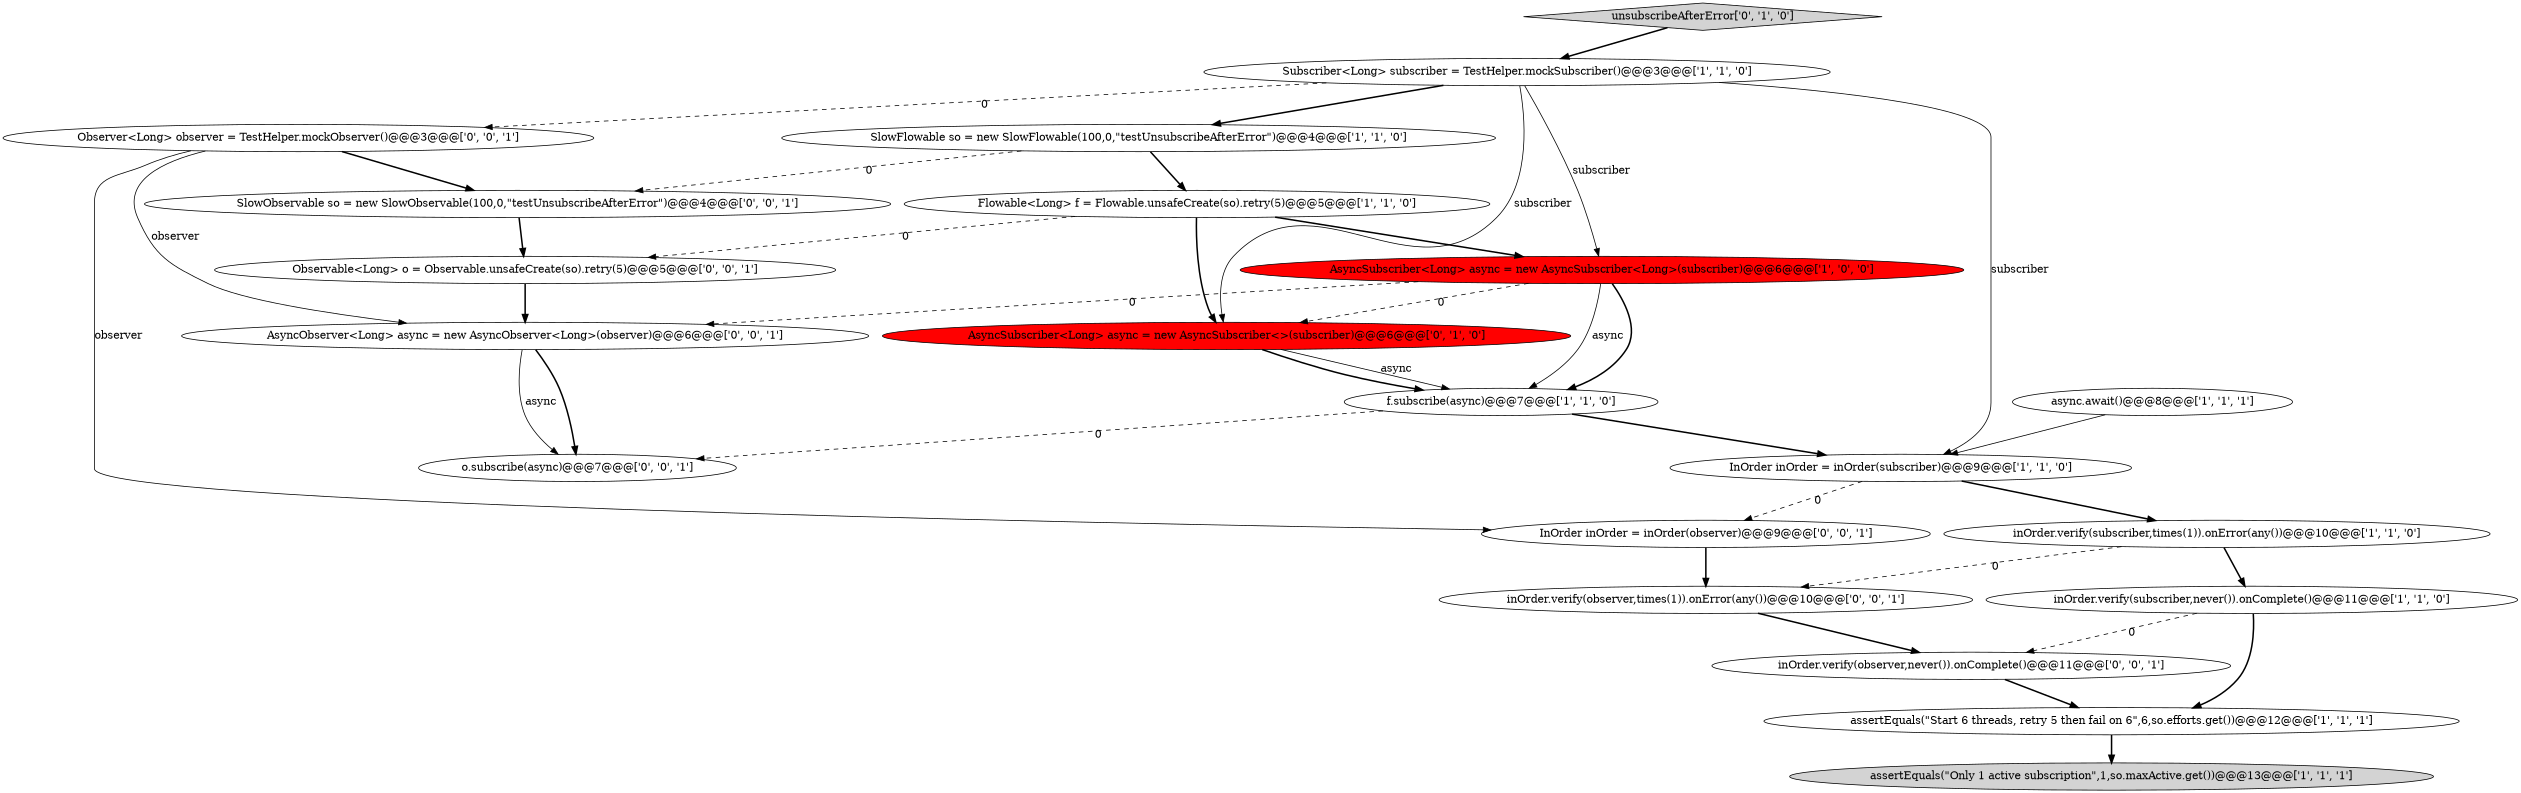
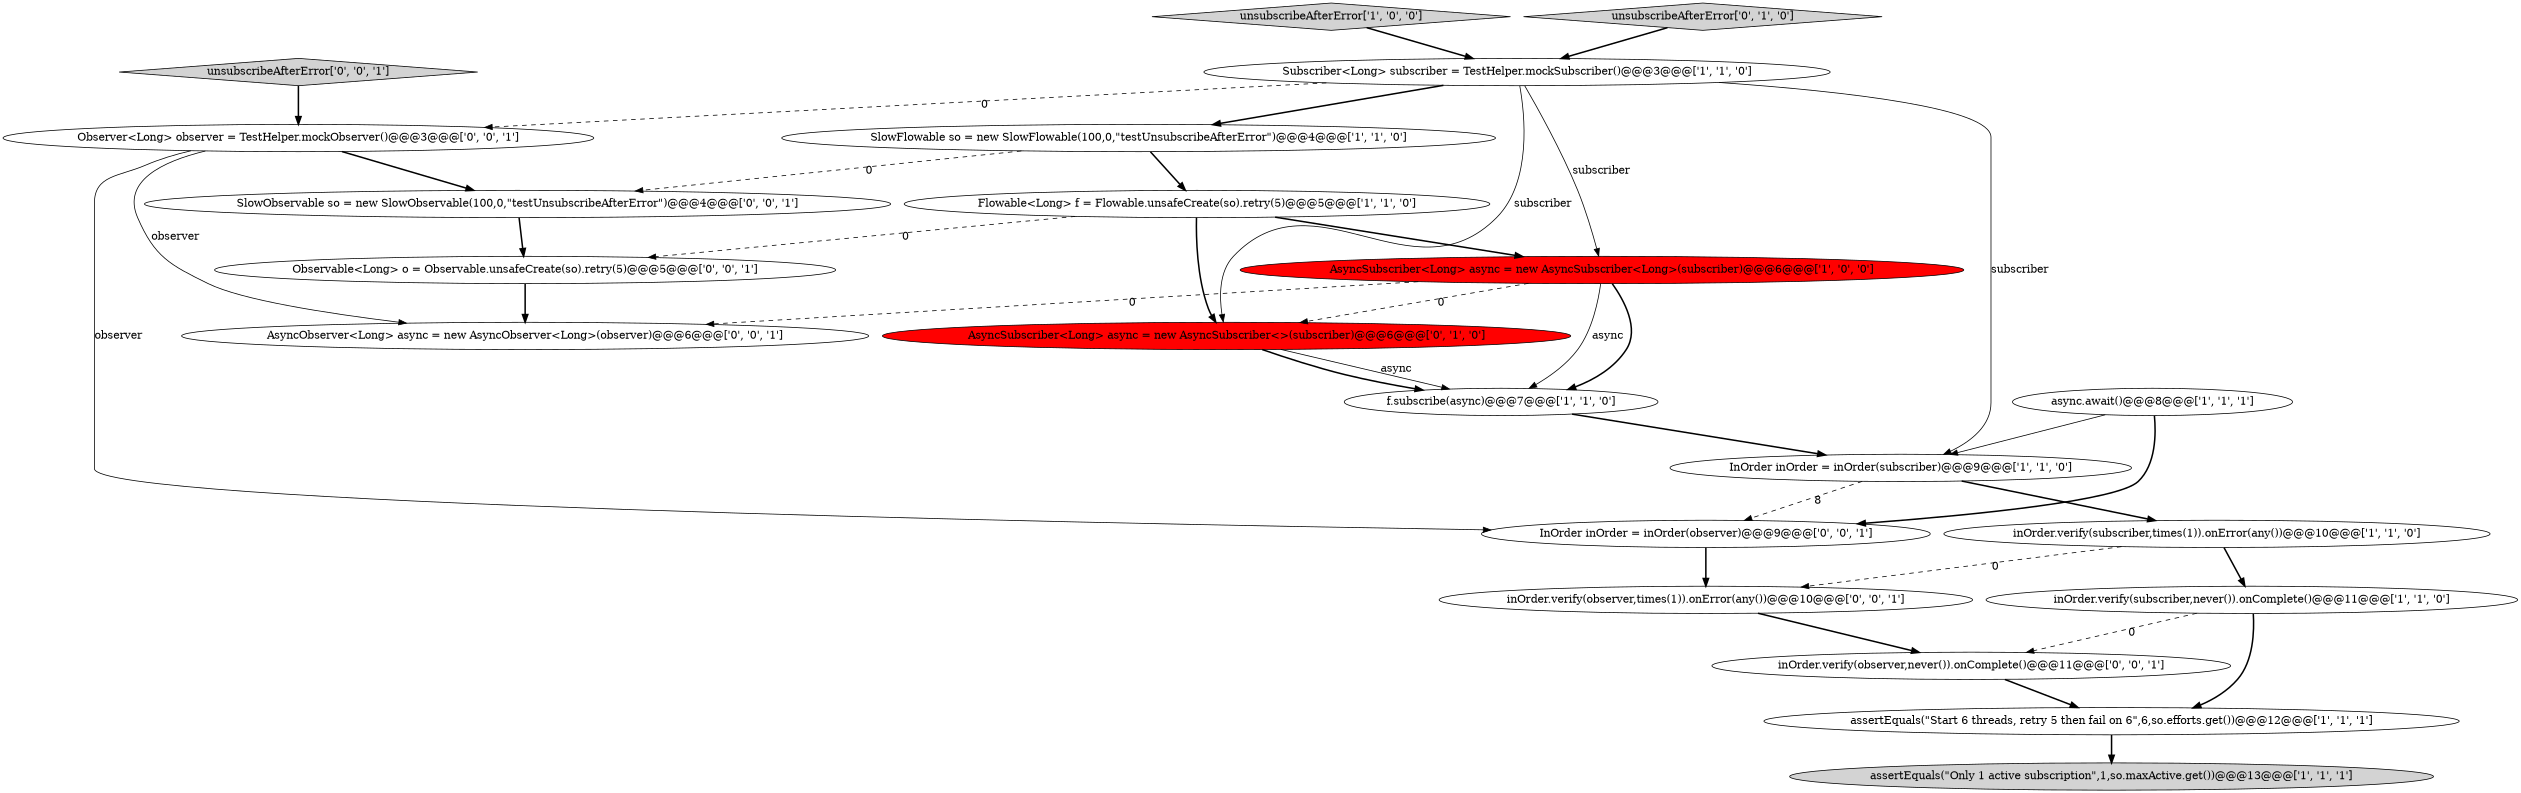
none -> (1331, 17)
none -> (298, 72)
(577, 468) -> none
(1818, 501) -> (1818, 501)
none -> (2038, 506)
